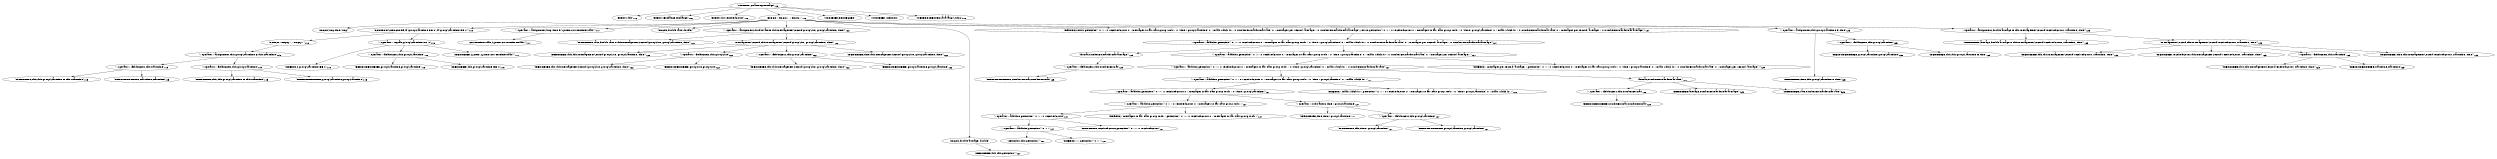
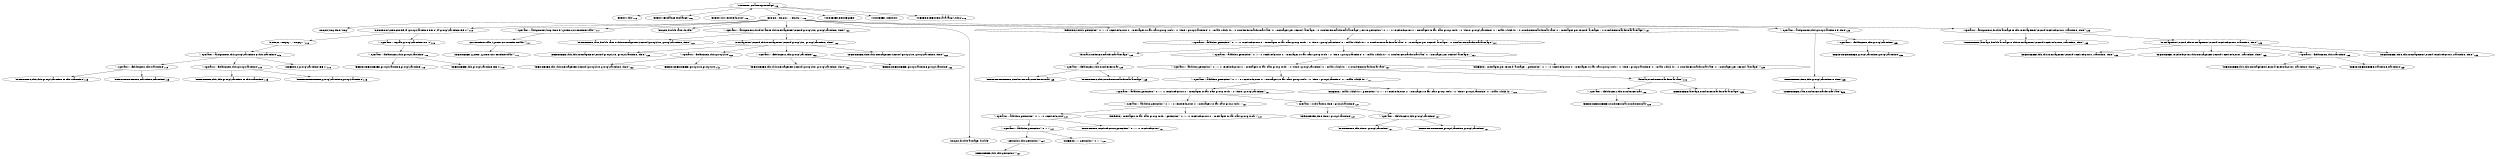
(744, 11) -> (744, 12)
(445, 49) -> (494, 48)
(353, 53) -> (274, 61)
(1960, 55) -> none
(718, 67) -> (718, 67)
none -> (1114, 79)
(1685, 79) -> (1685, 79)
(1736, 85) -> (1814, 85)
(1353, 116) -> (1353, 116)
(1043, 141) -> (1043, 141)
(983, 147) -> (1013, 147)
